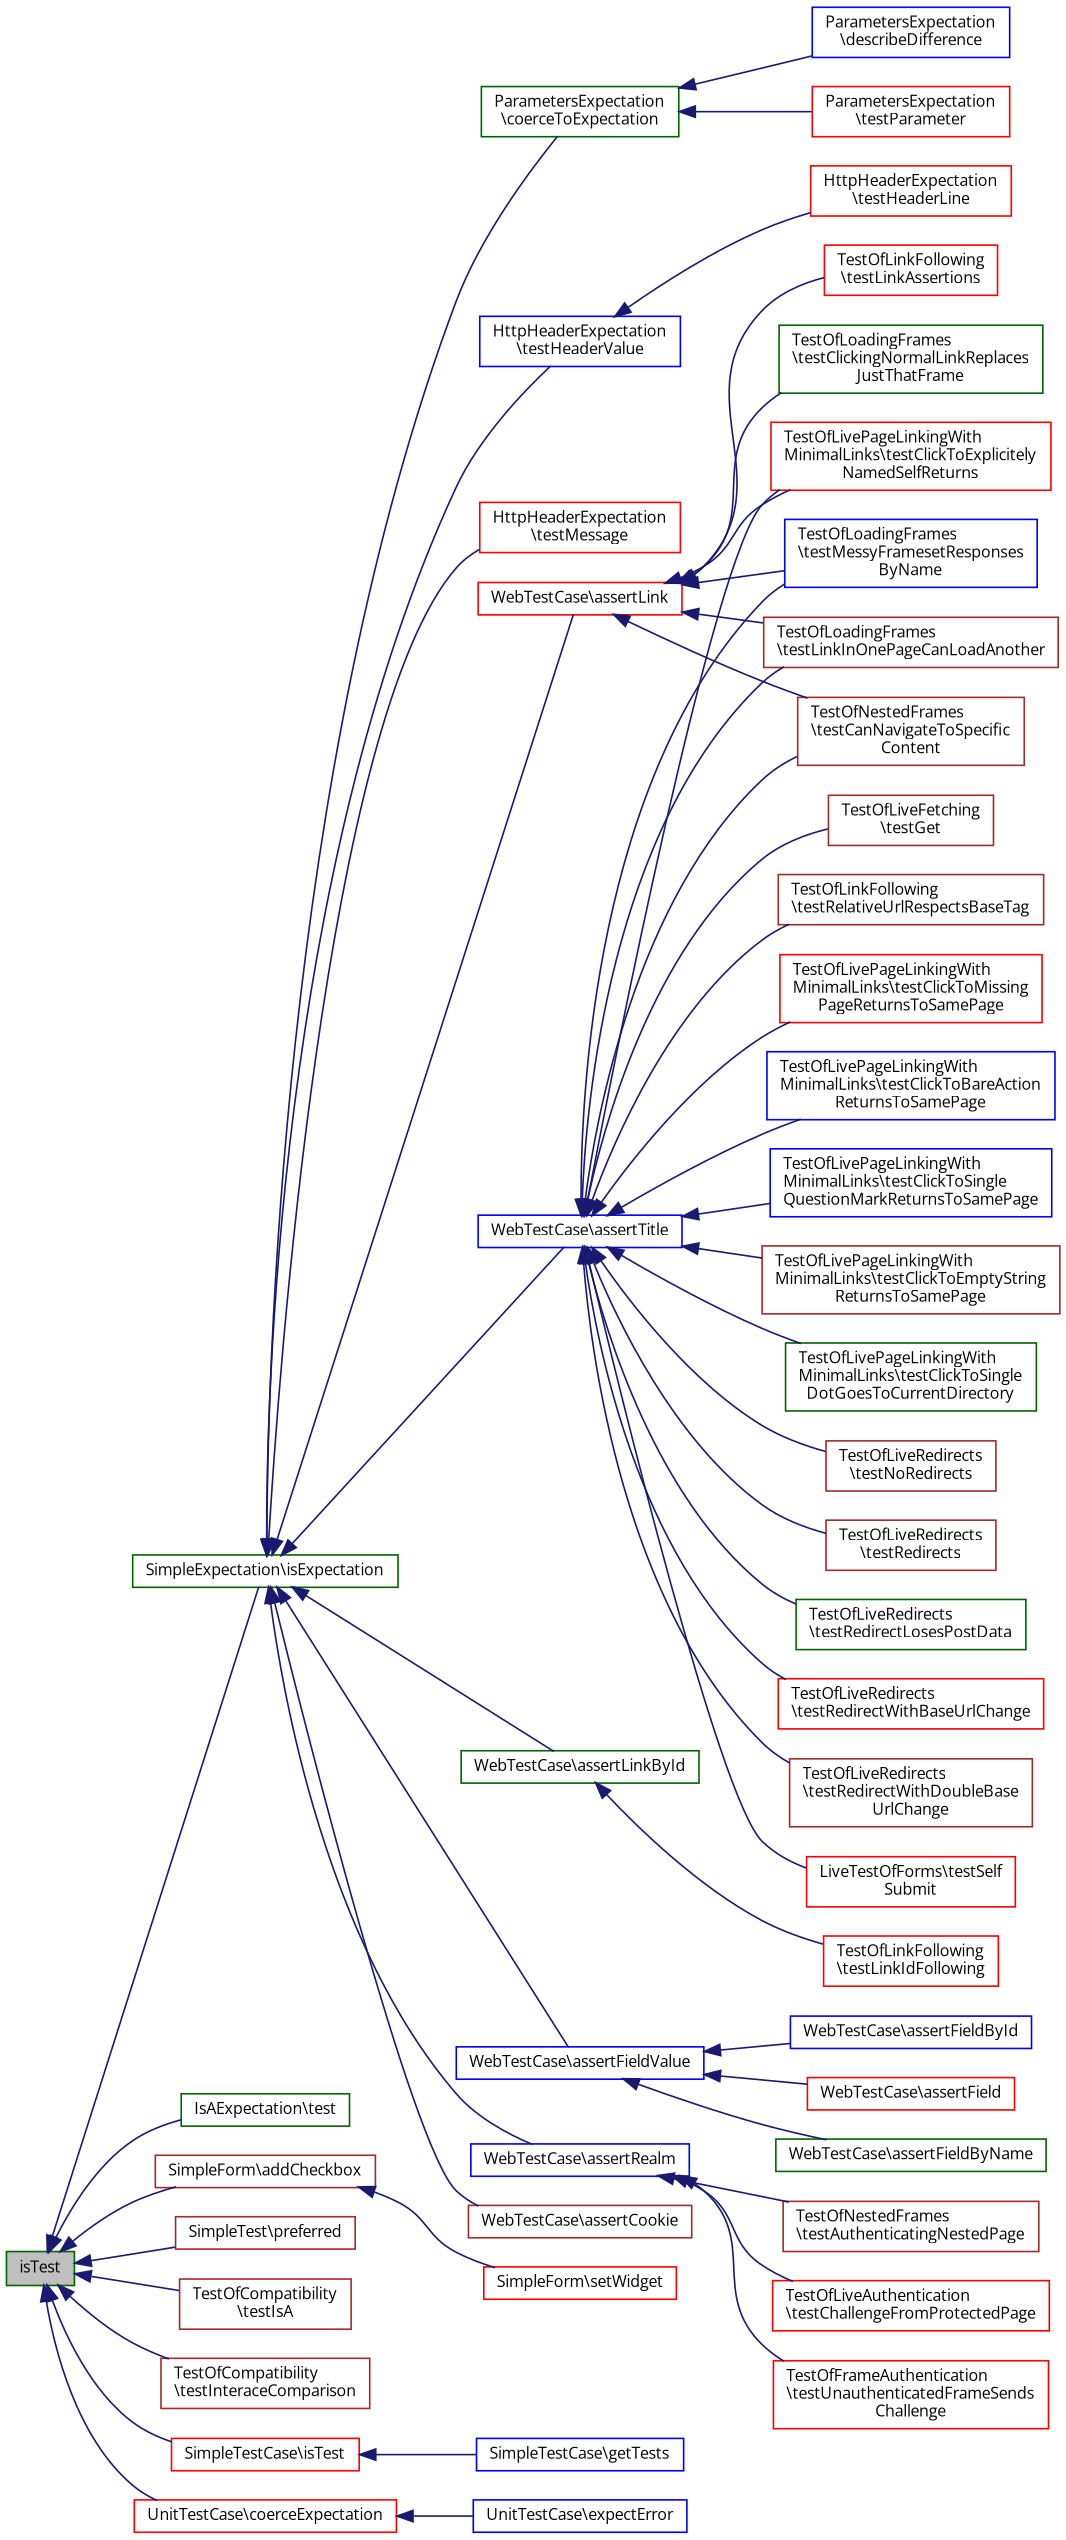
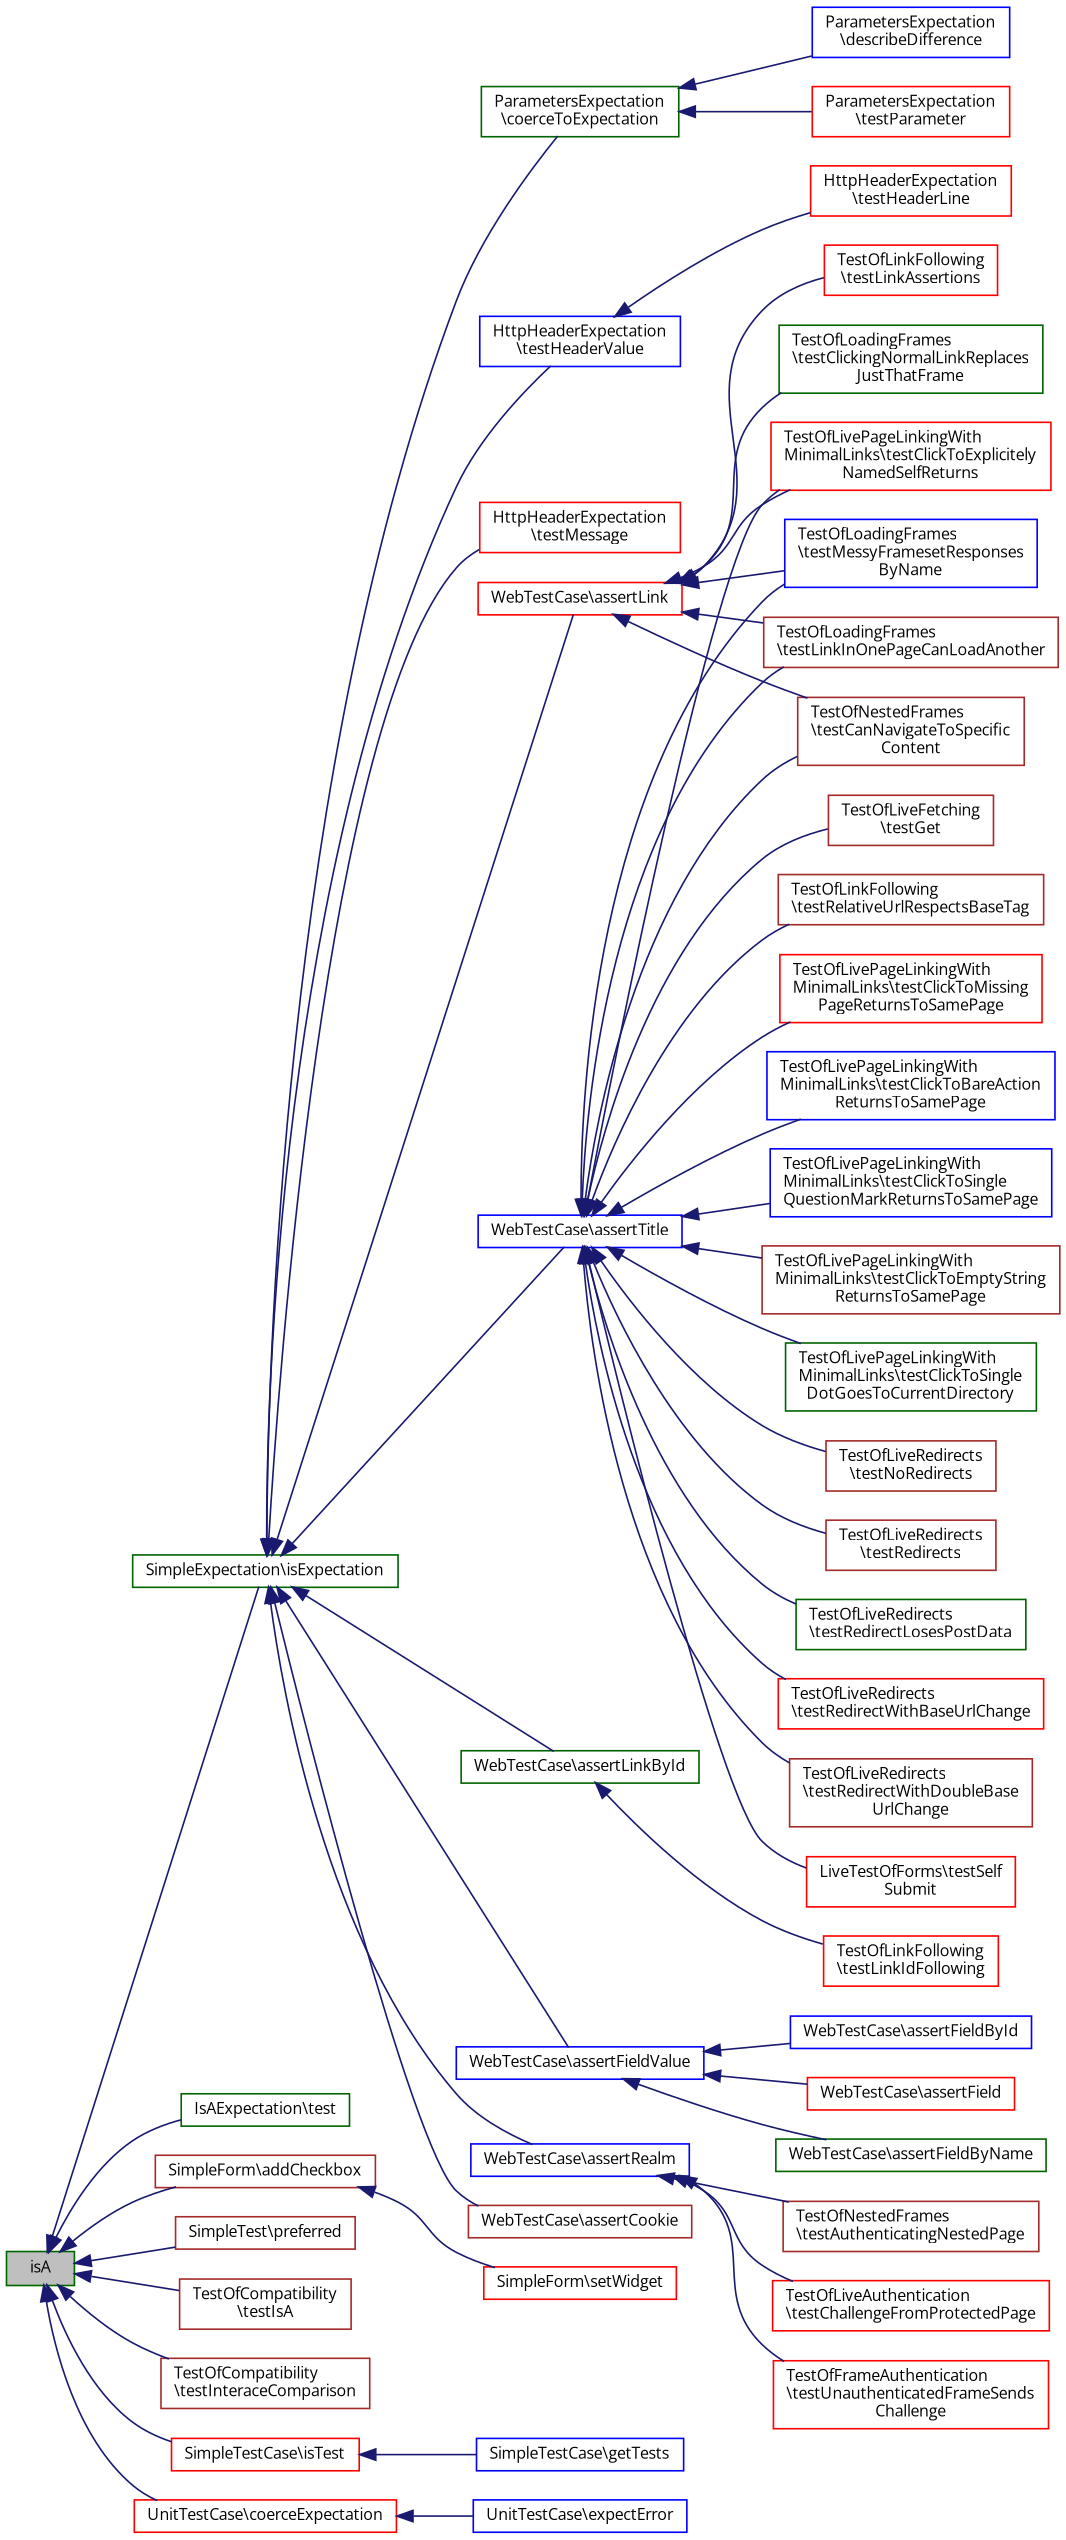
(40, 2269) -> (40, 2269)
